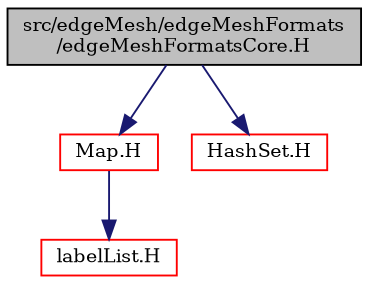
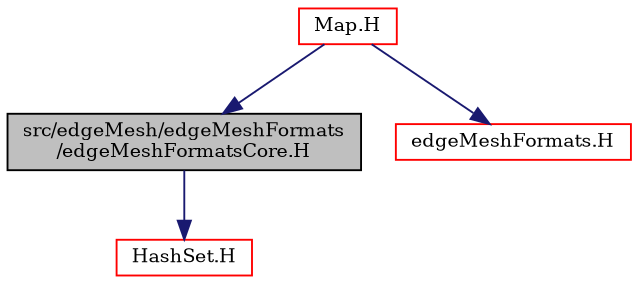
(149, 92) -> (281, 74)
(109, 258) -> (513, 142)
